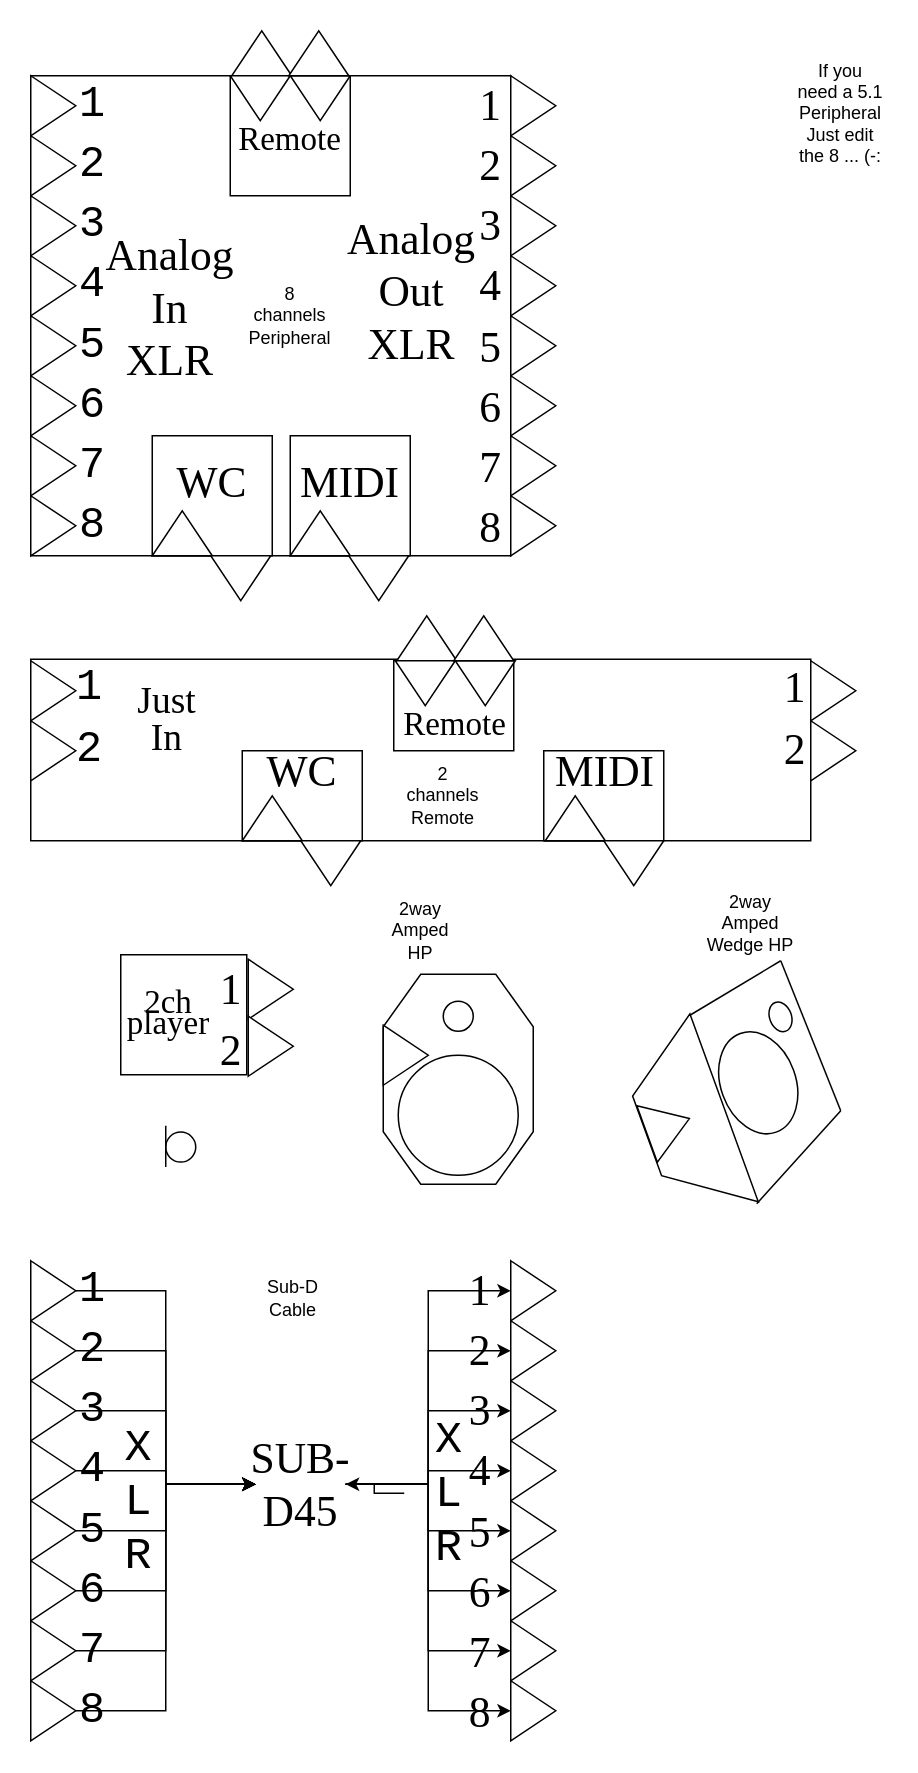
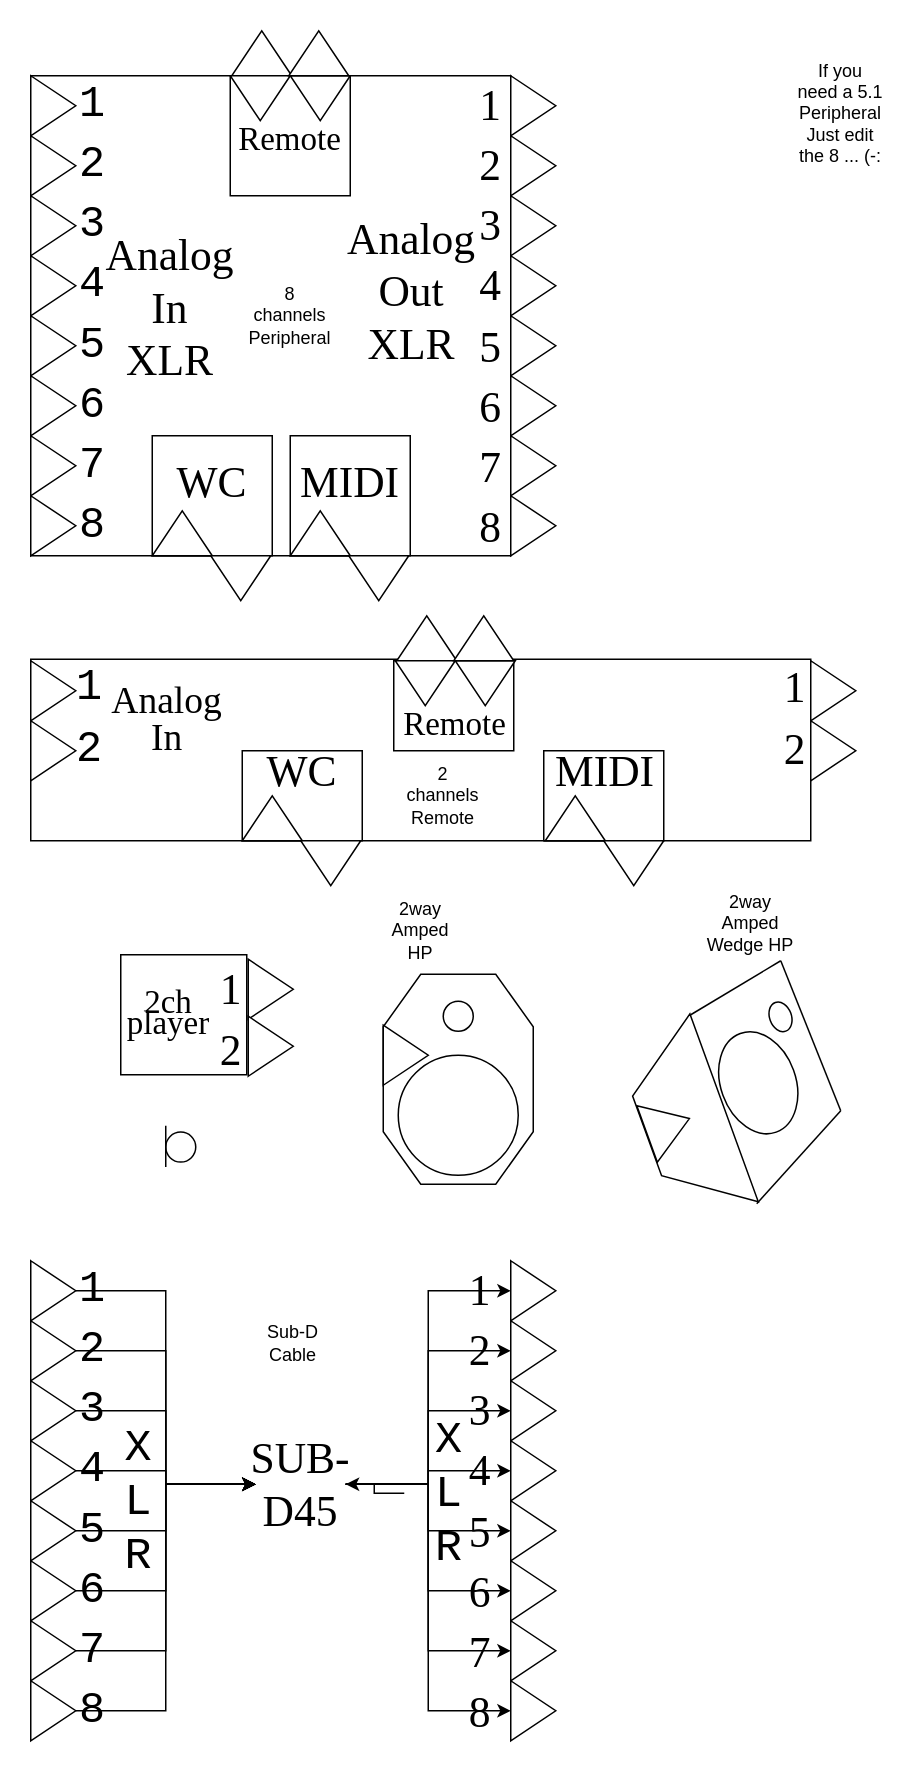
(167, 718) -> (167, 718)
(293, 1298) -> (293, 1343)
